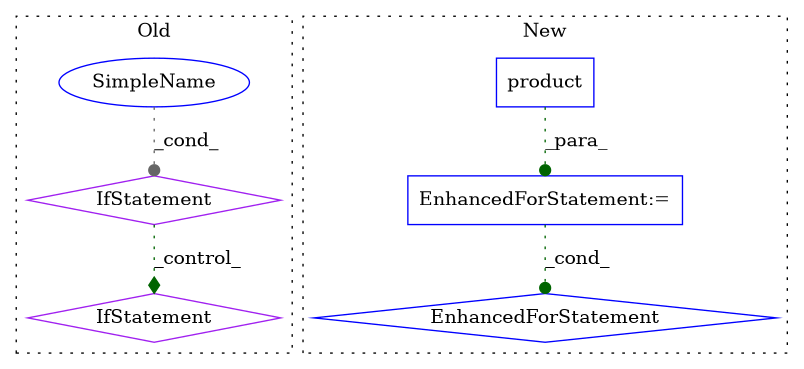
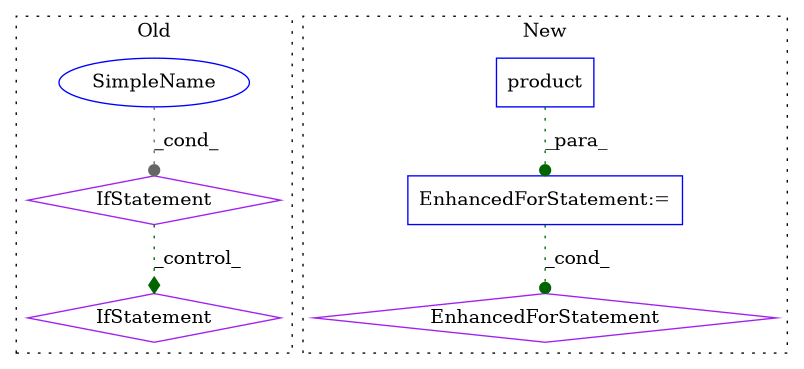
(545, 318) -> (545, 318)
